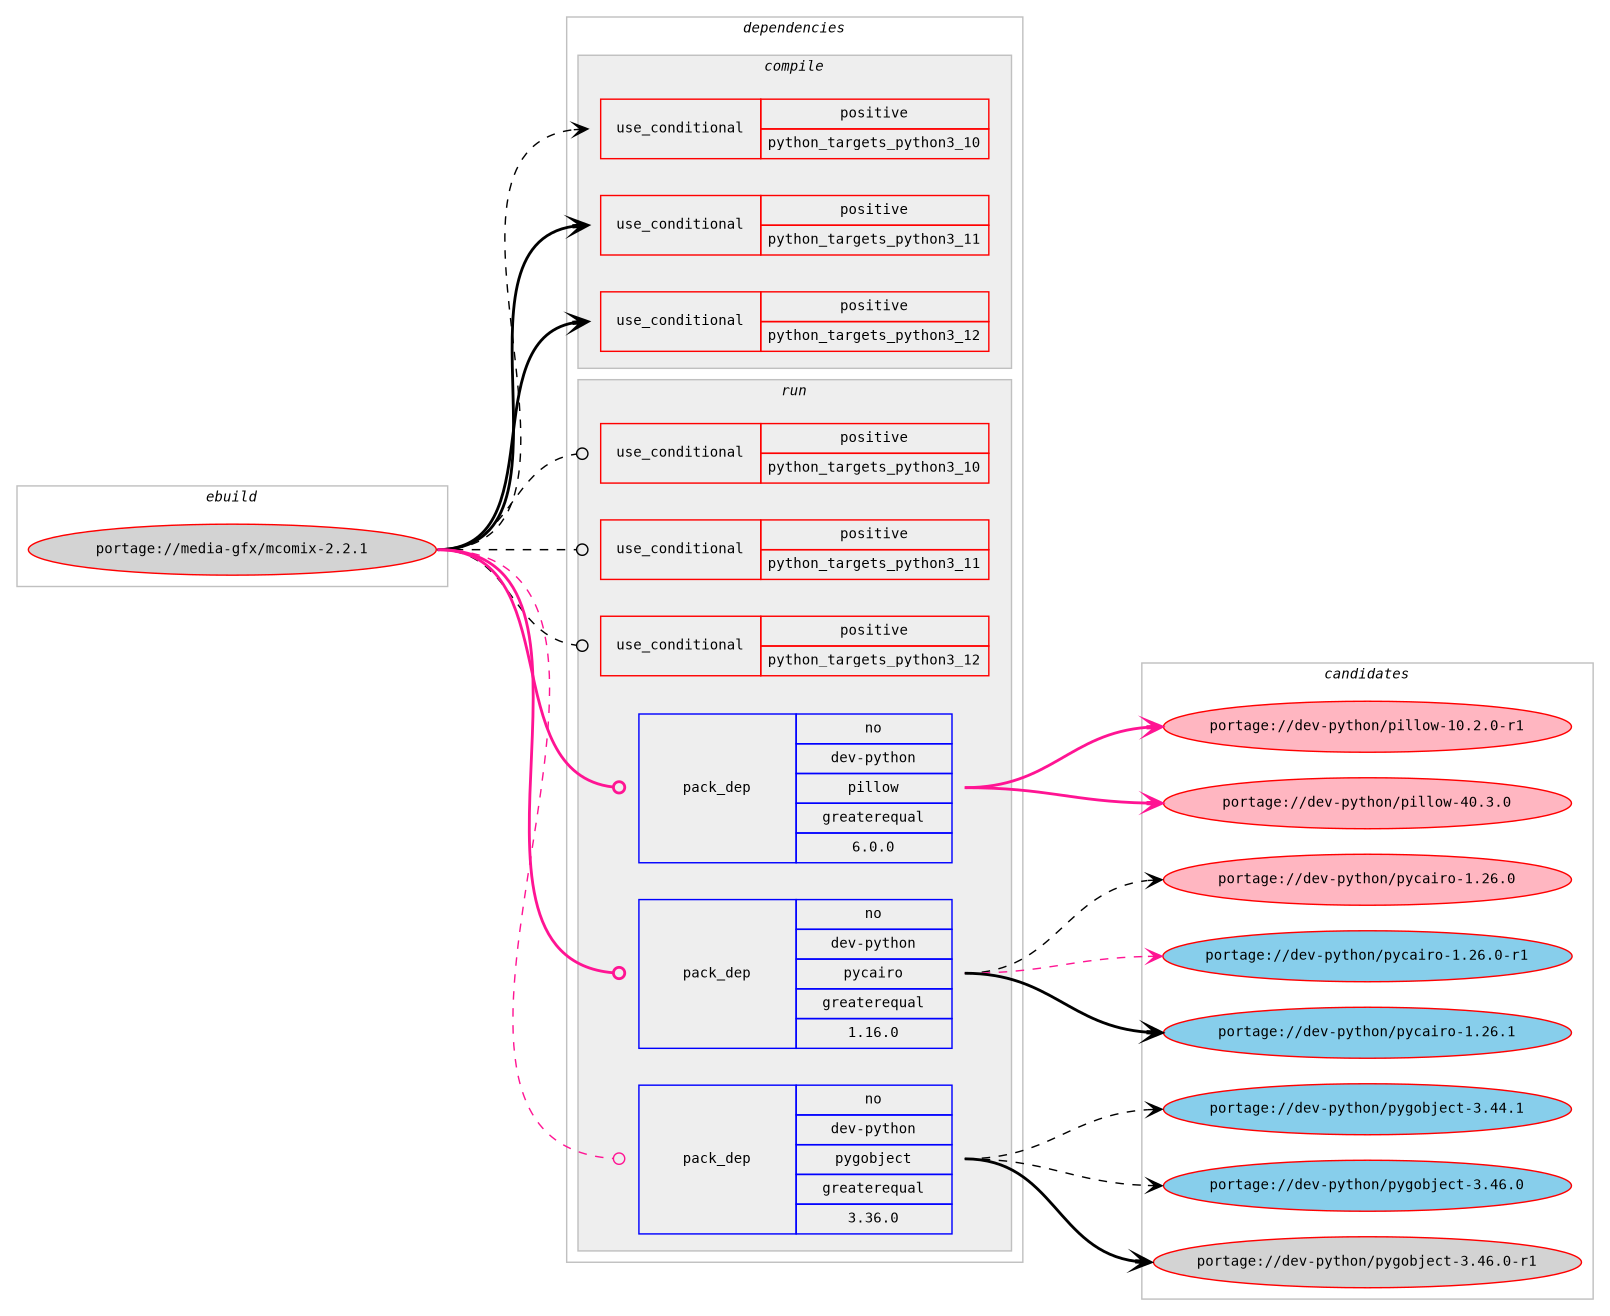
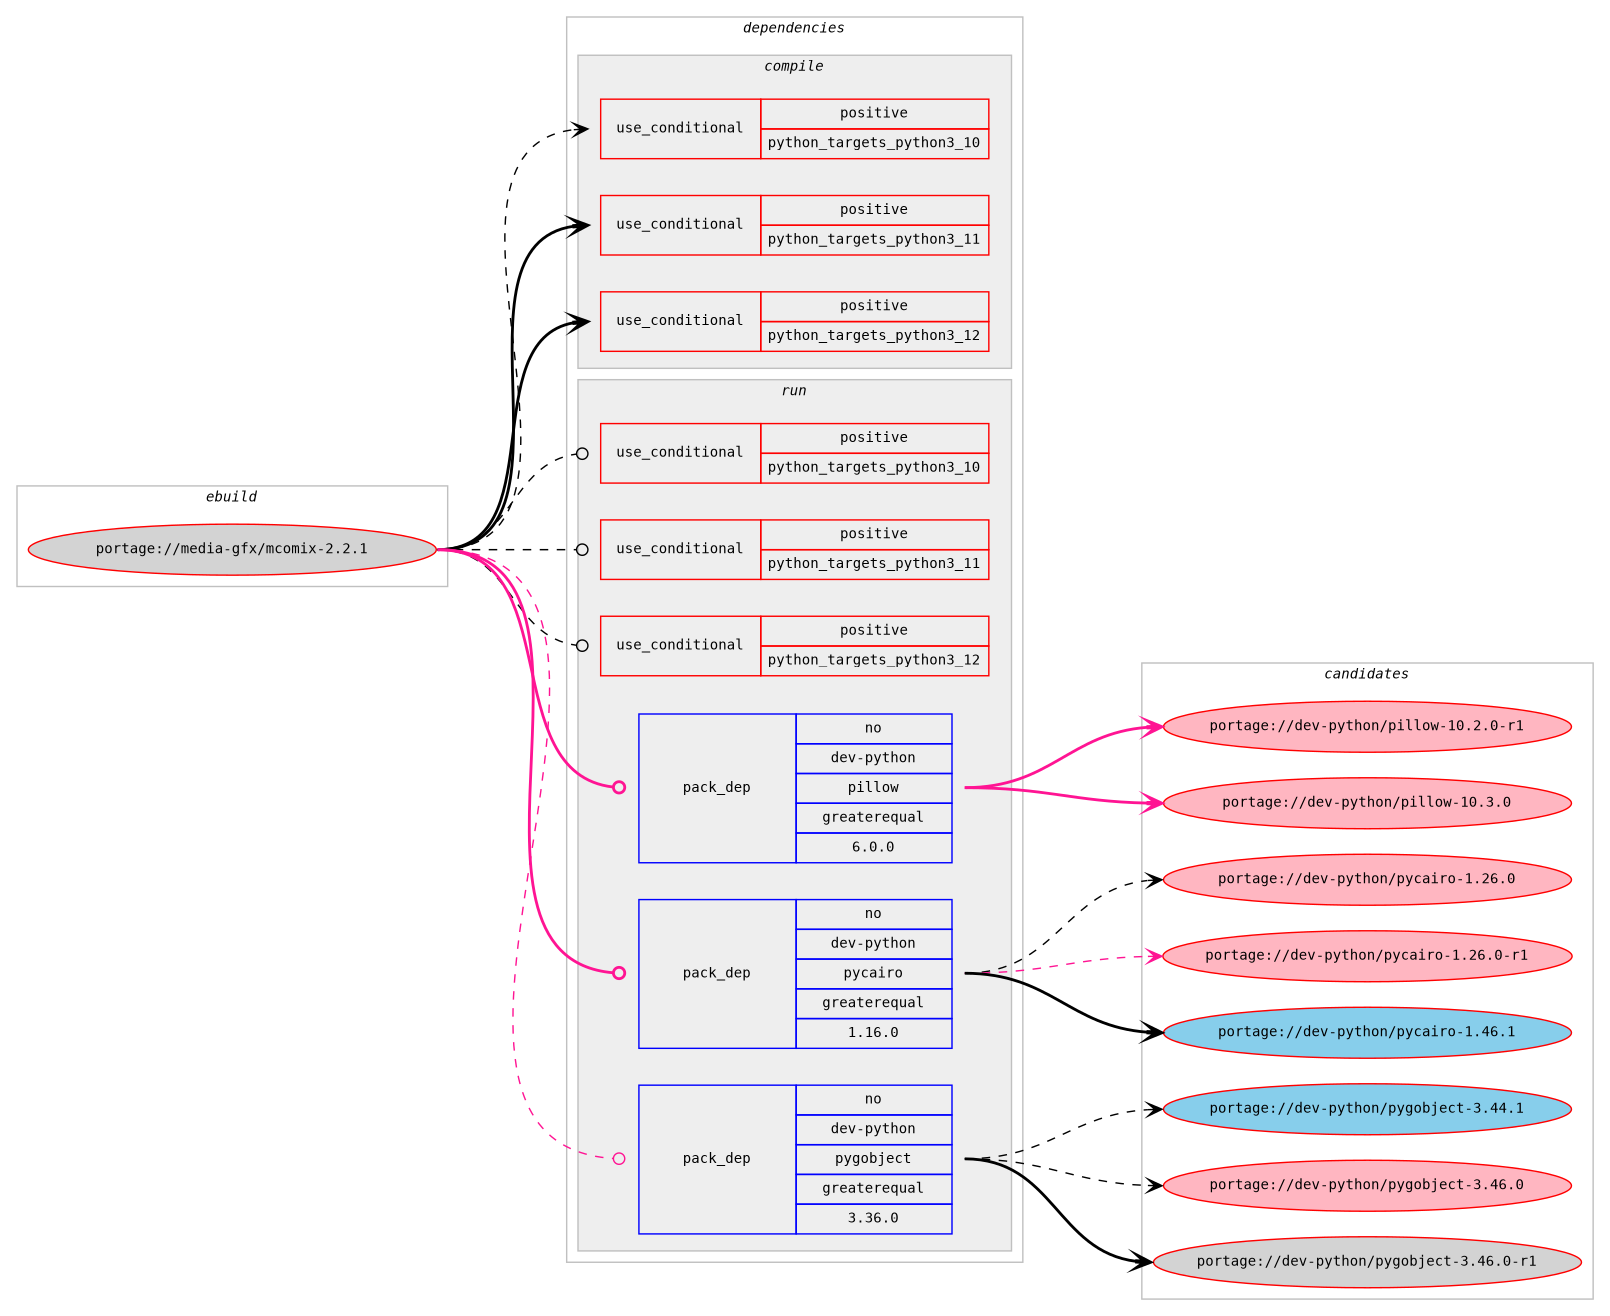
(1367, 803) -> (1367, 803)
(1367, 956) -> (1367, 956)
(1367, 1033) -> (1367, 1033)
(1367, 1186) -> (1367, 1186)
